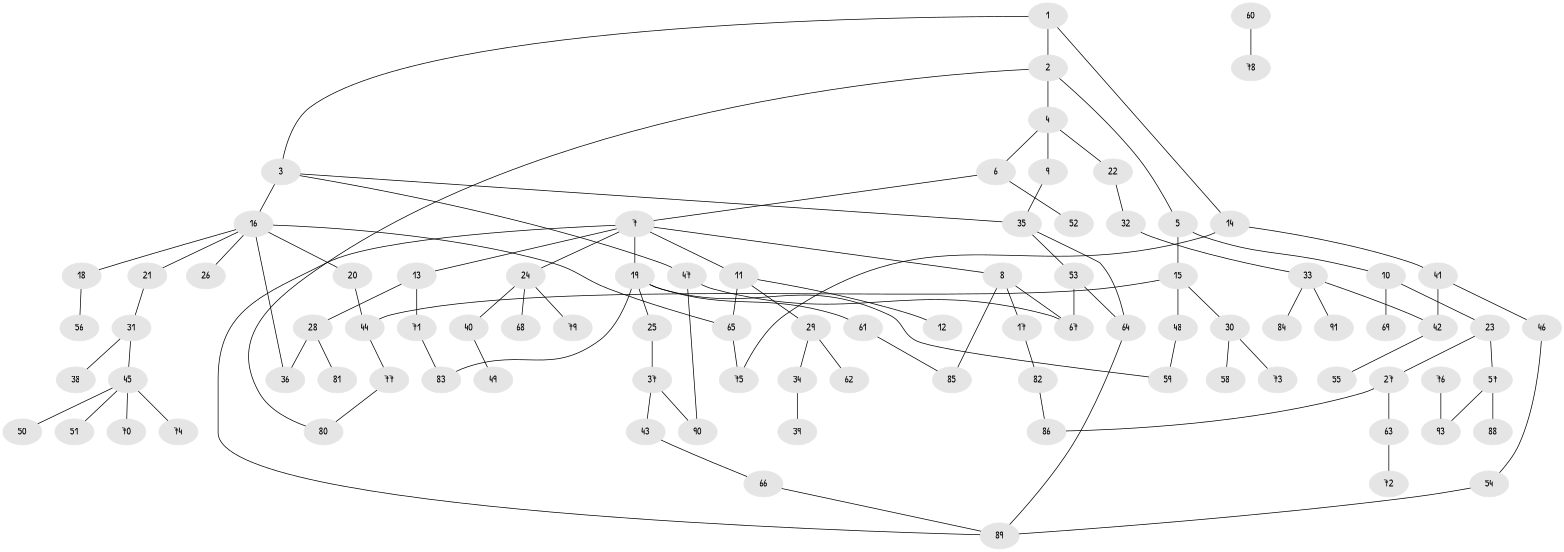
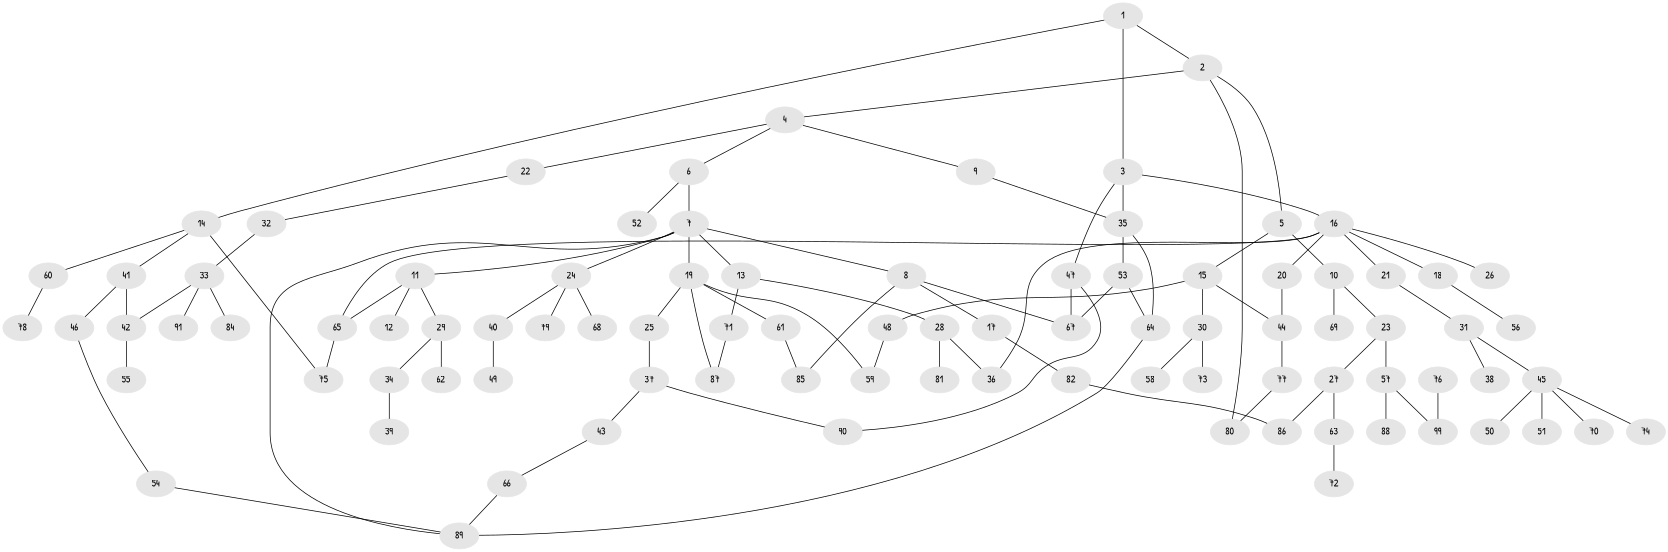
none -> (125, 250)
(441, 380) -> (715, 380)
(1441, 432) -> (1438, 432)
